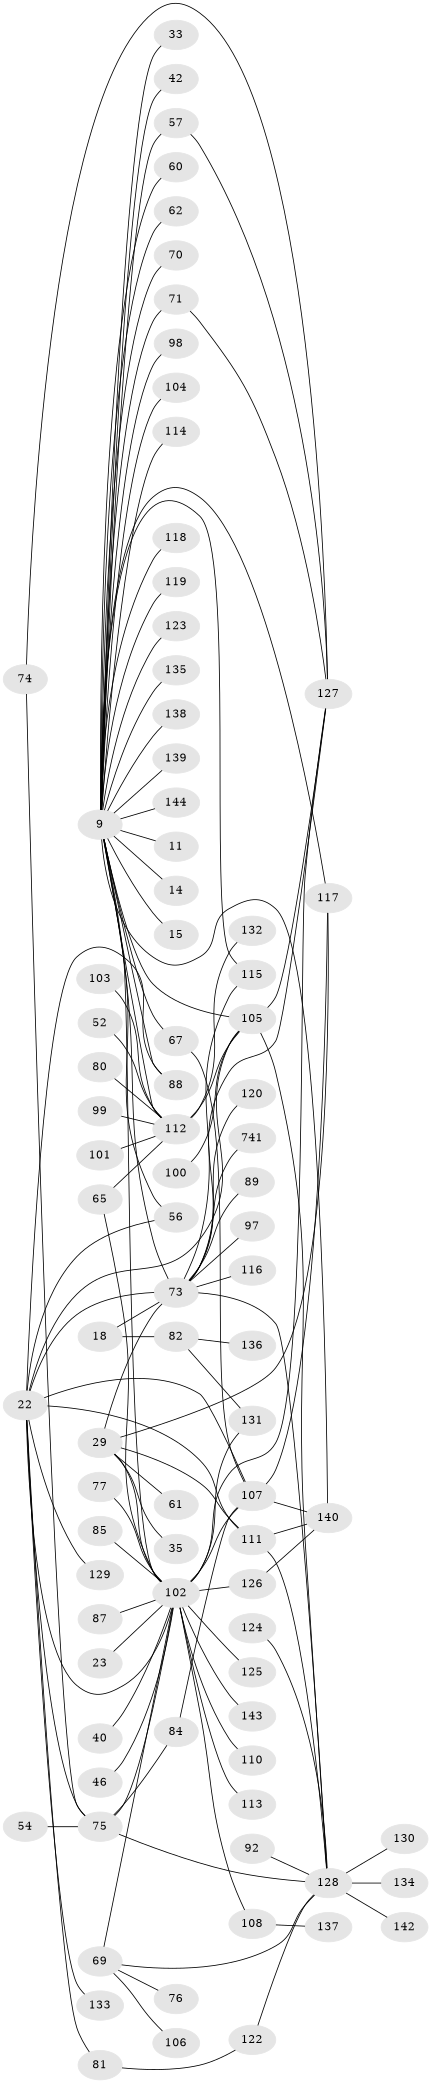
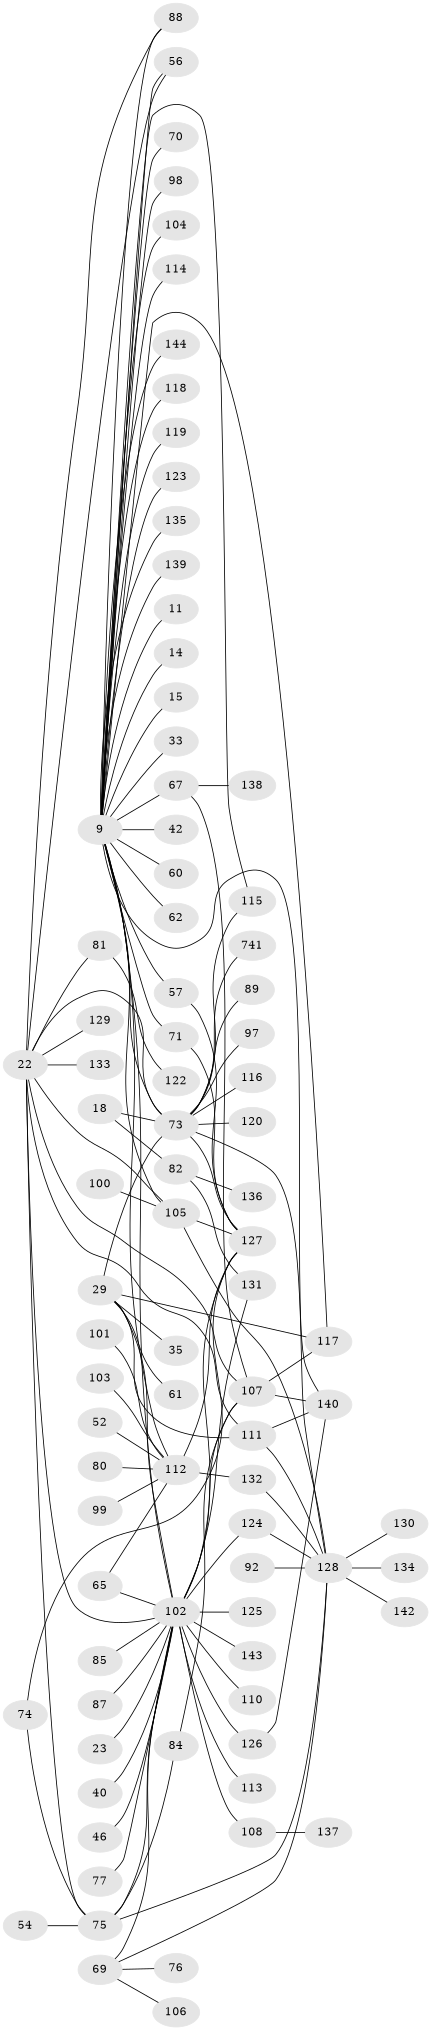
(132, 767) -> (214, 786)
(215, 1075) -> (209, 1353)
none -> (212, 1566)
(282, 1958) -> (293, 1522)
